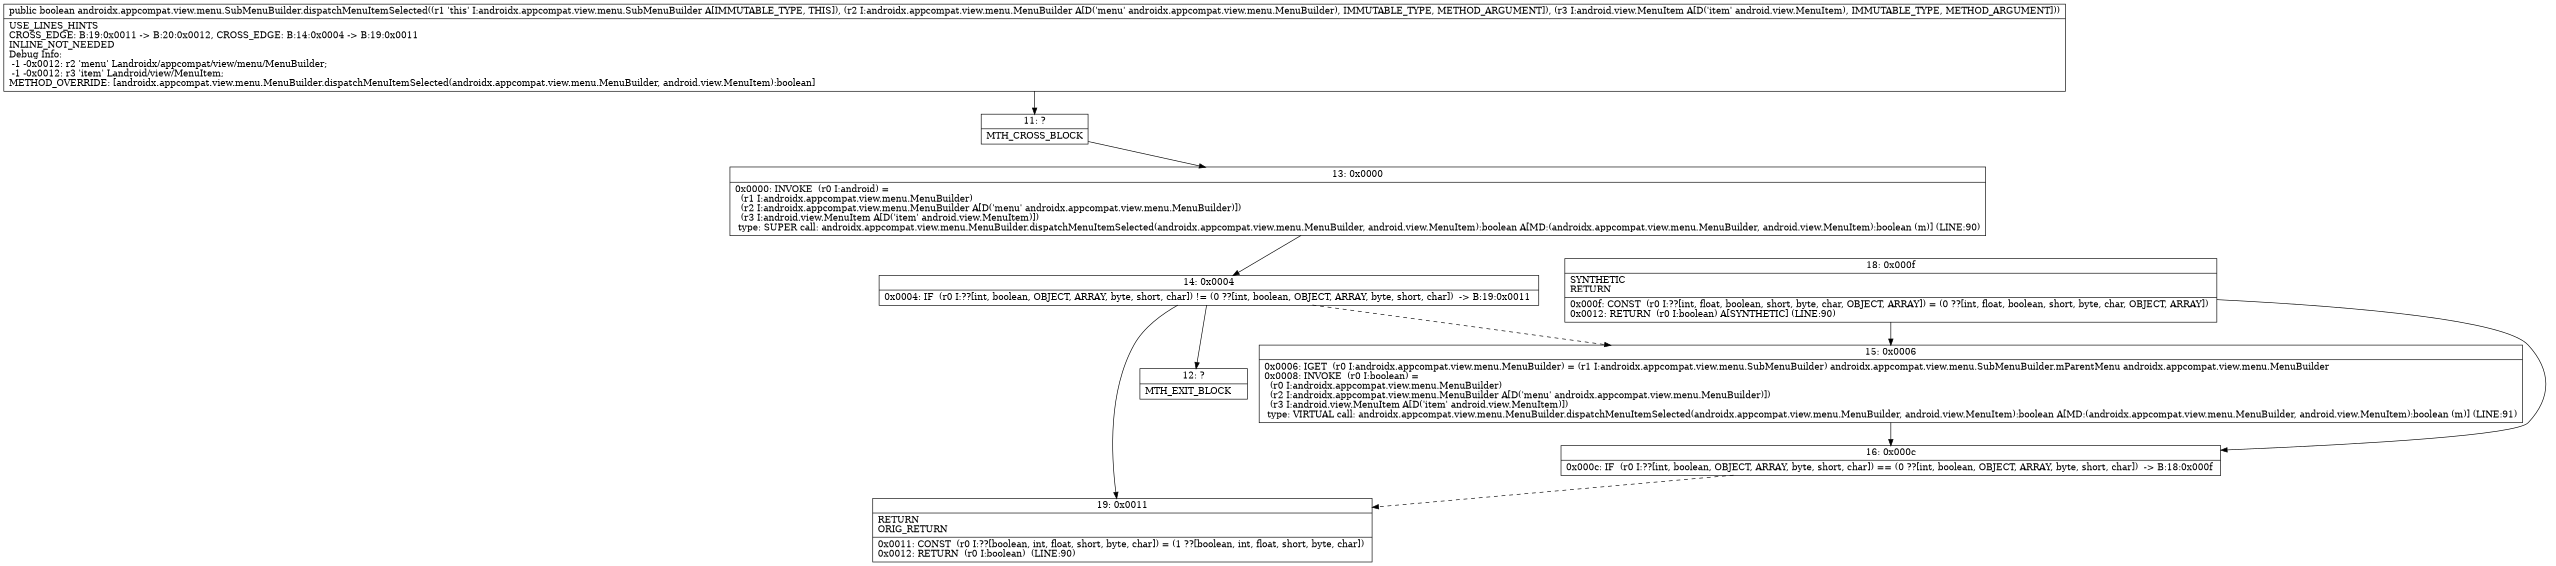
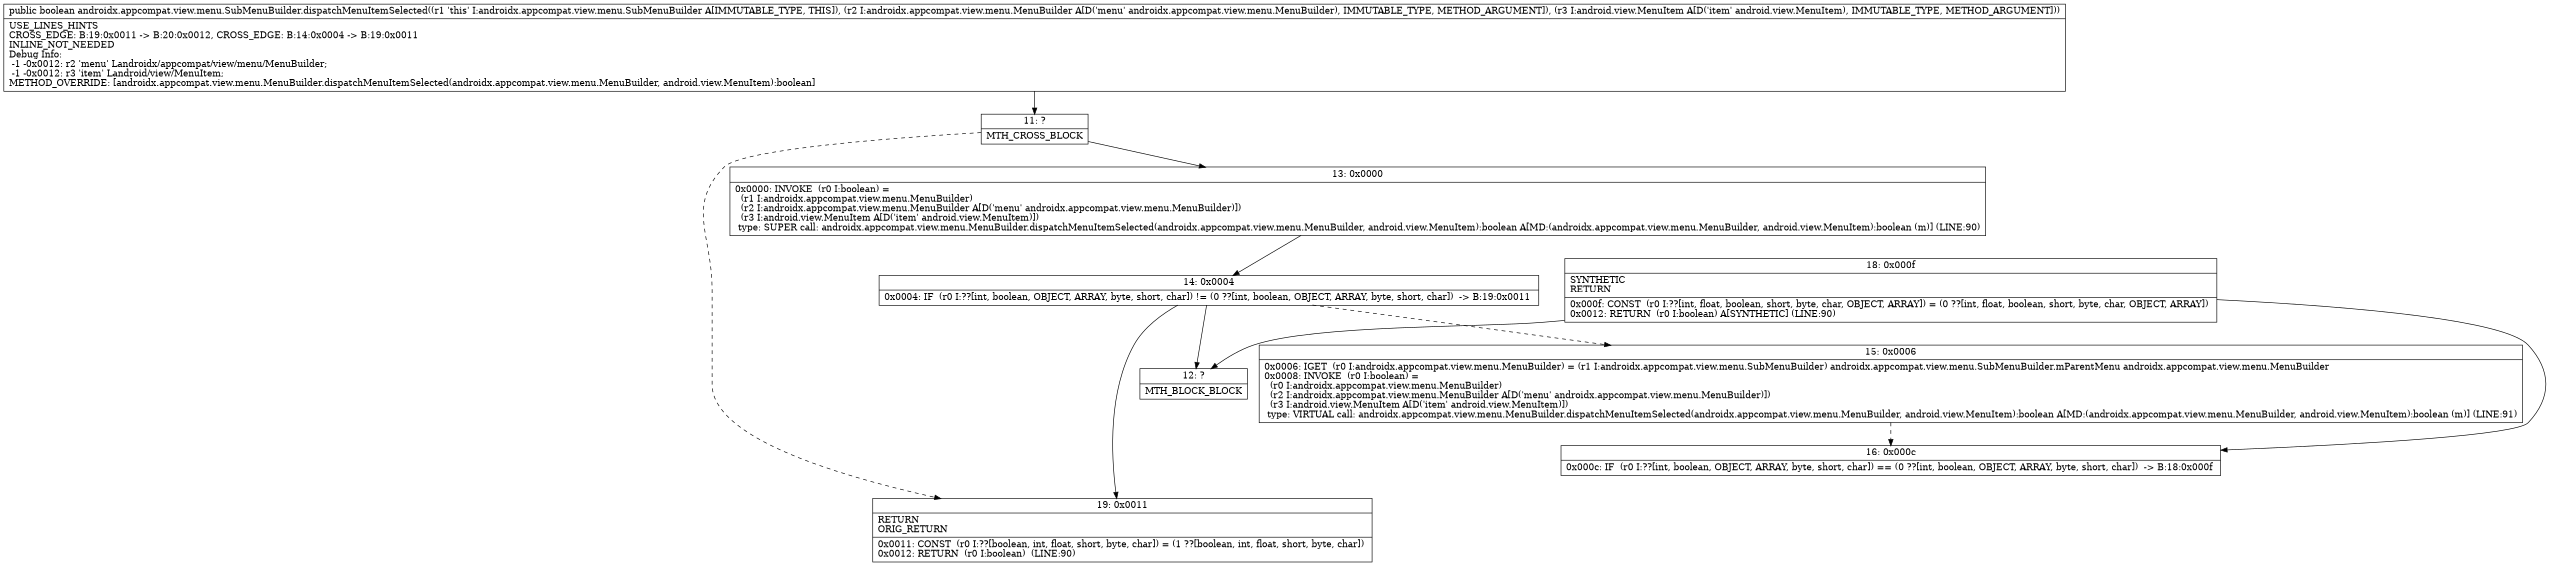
(814, 190) -> (814, 190)
(1891, 330) -> (1387, 329)
(1188, 391) -> (1194, 391)
(1891, 431) -> (1891, 431)
(1556, 491) -> (711, 273)
